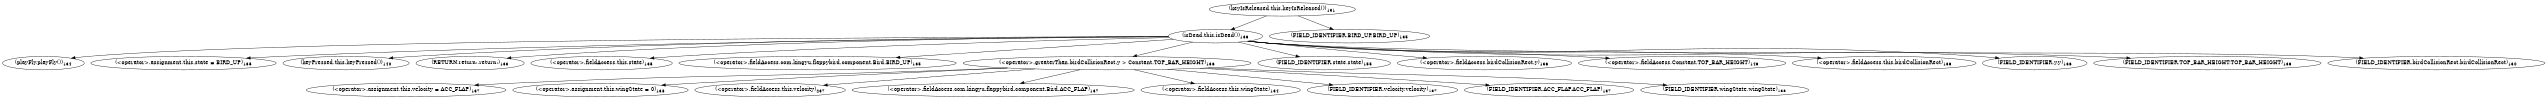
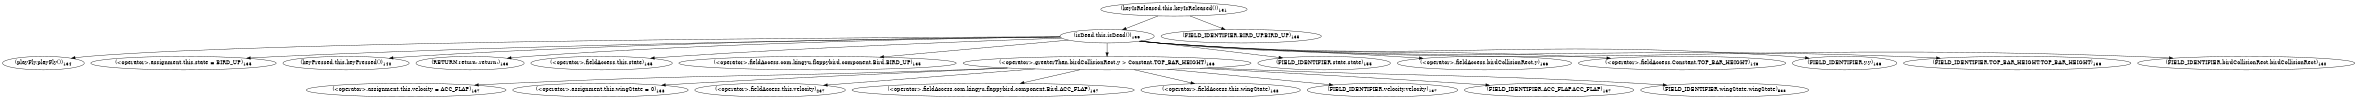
(1884, 63) -> none
(1275, 89) -> (1275, 89)
(1782, 89) -> (1782, 89)
